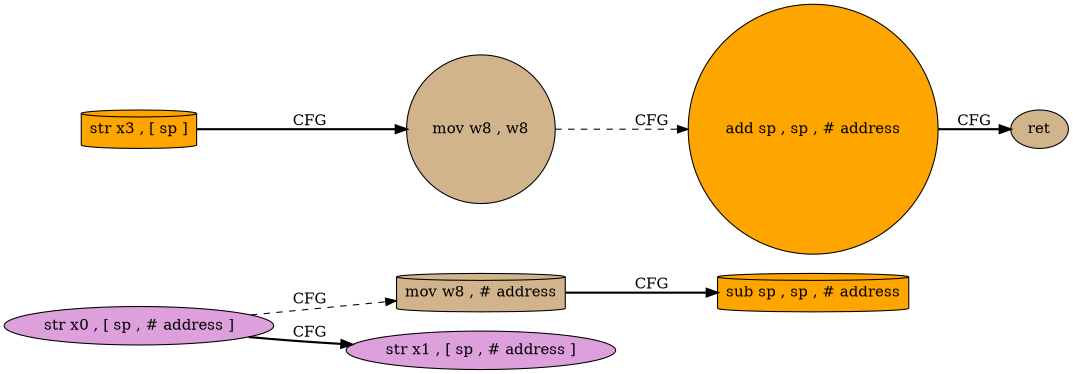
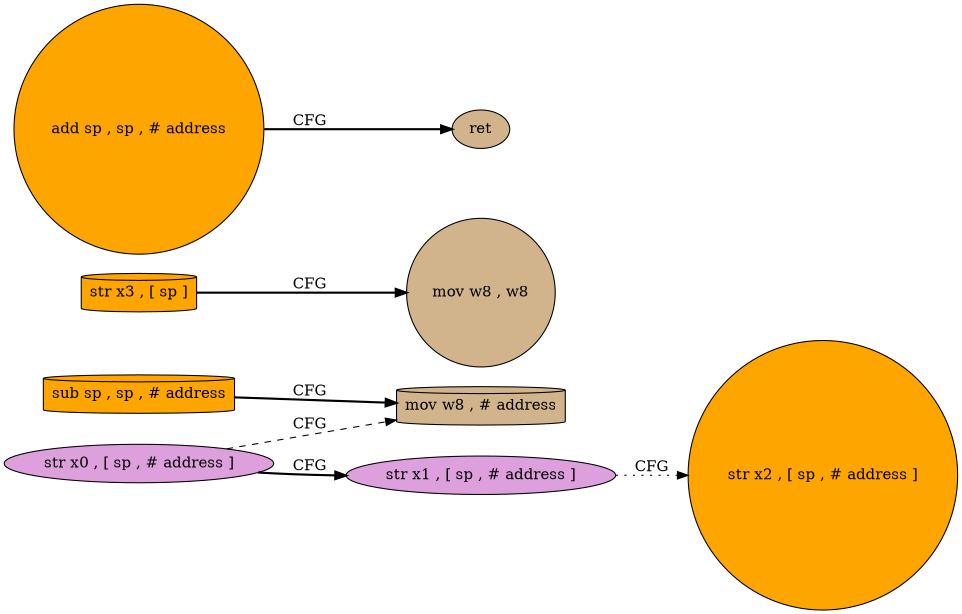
(616, 129) -> none
(636, 293) -> (310, 400)
none -> (823, 475)
